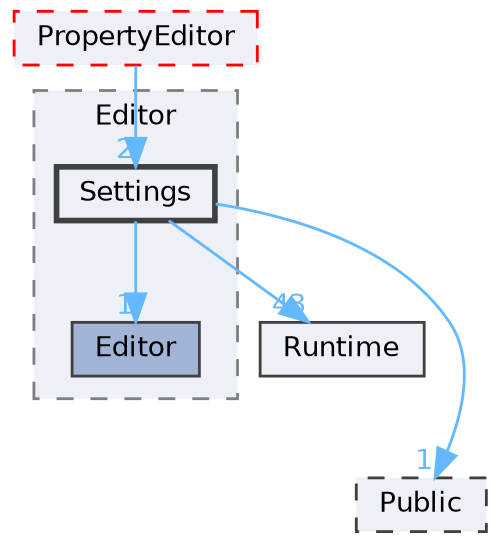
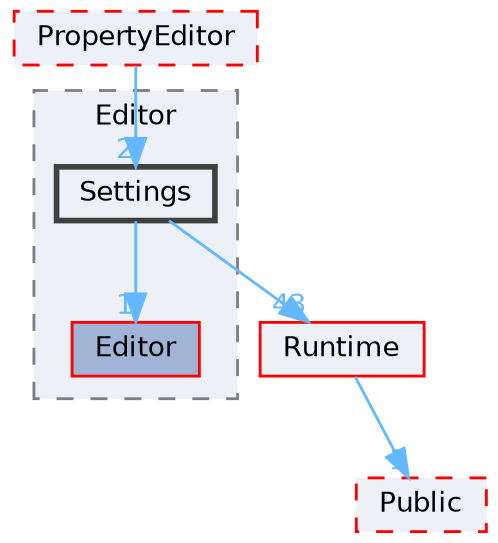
(403, 274) -> (375, 415)
(136, 349) -> (136, 349)
(342, 349) -> (342, 349)
(421, 505) -> (421, 505)
